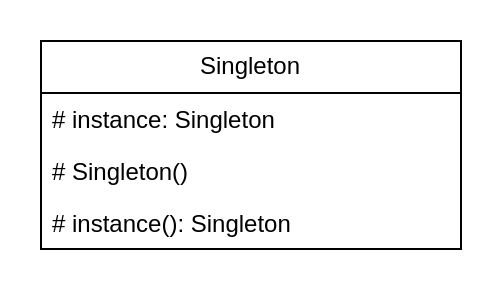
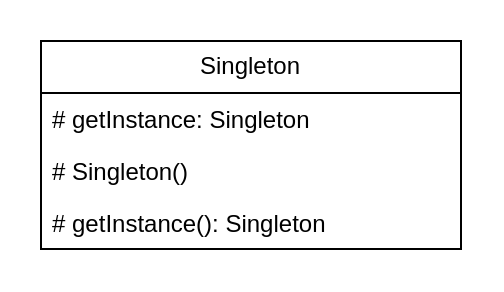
(175, 121) -> (199, 121)
(189, 225) -> (212, 225)
